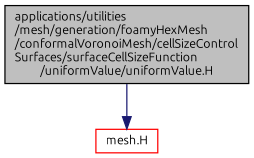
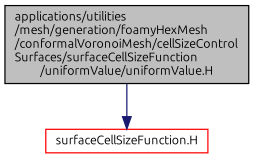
(127, 141) -> (127, 141)
